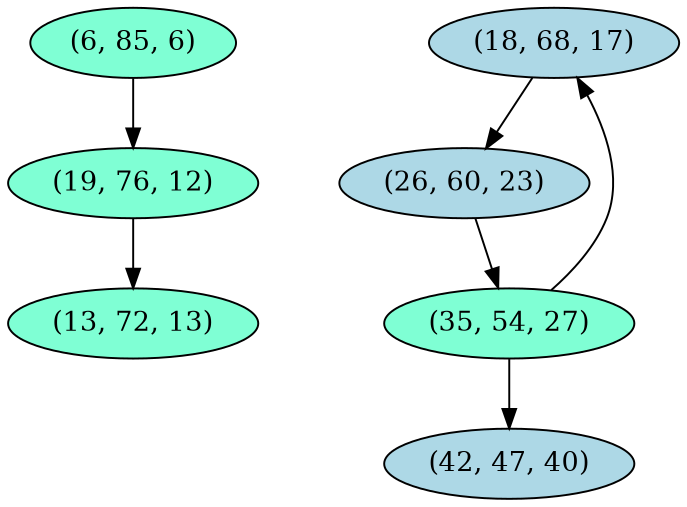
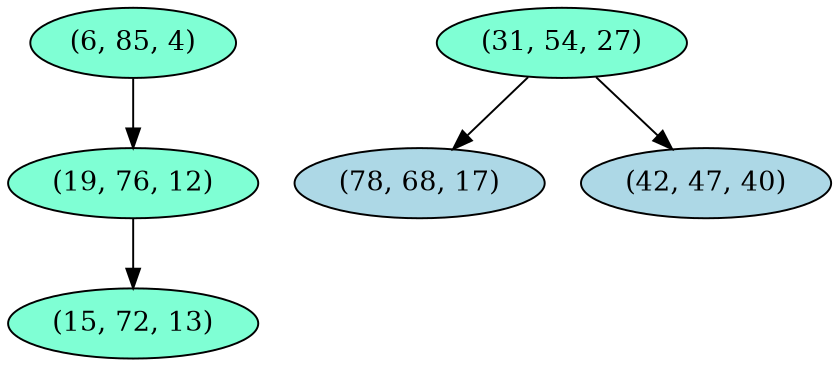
(133, 43) -> (133, 43)
(554, 43) -> (420, 183)
(464, 183) -> none
(133, 323) -> (133, 323)
(509, 323) -> (562, 43)
